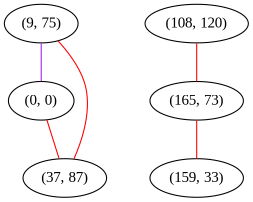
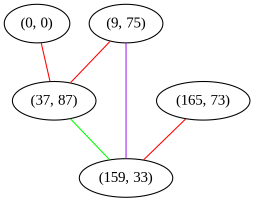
(197, 24) -> none
(41, 62) -> (126, 101)
none -> (90, 139)
